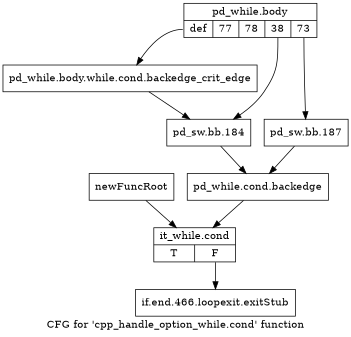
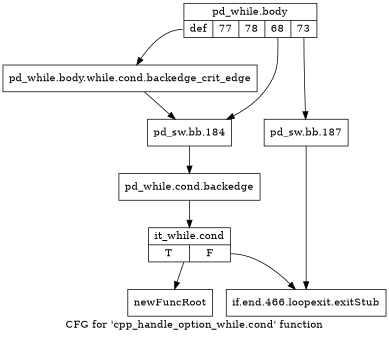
(278, 29) -> (278, 29)
(284, 157) -> (306, 214)
(158, 212) -> (180, 272)
